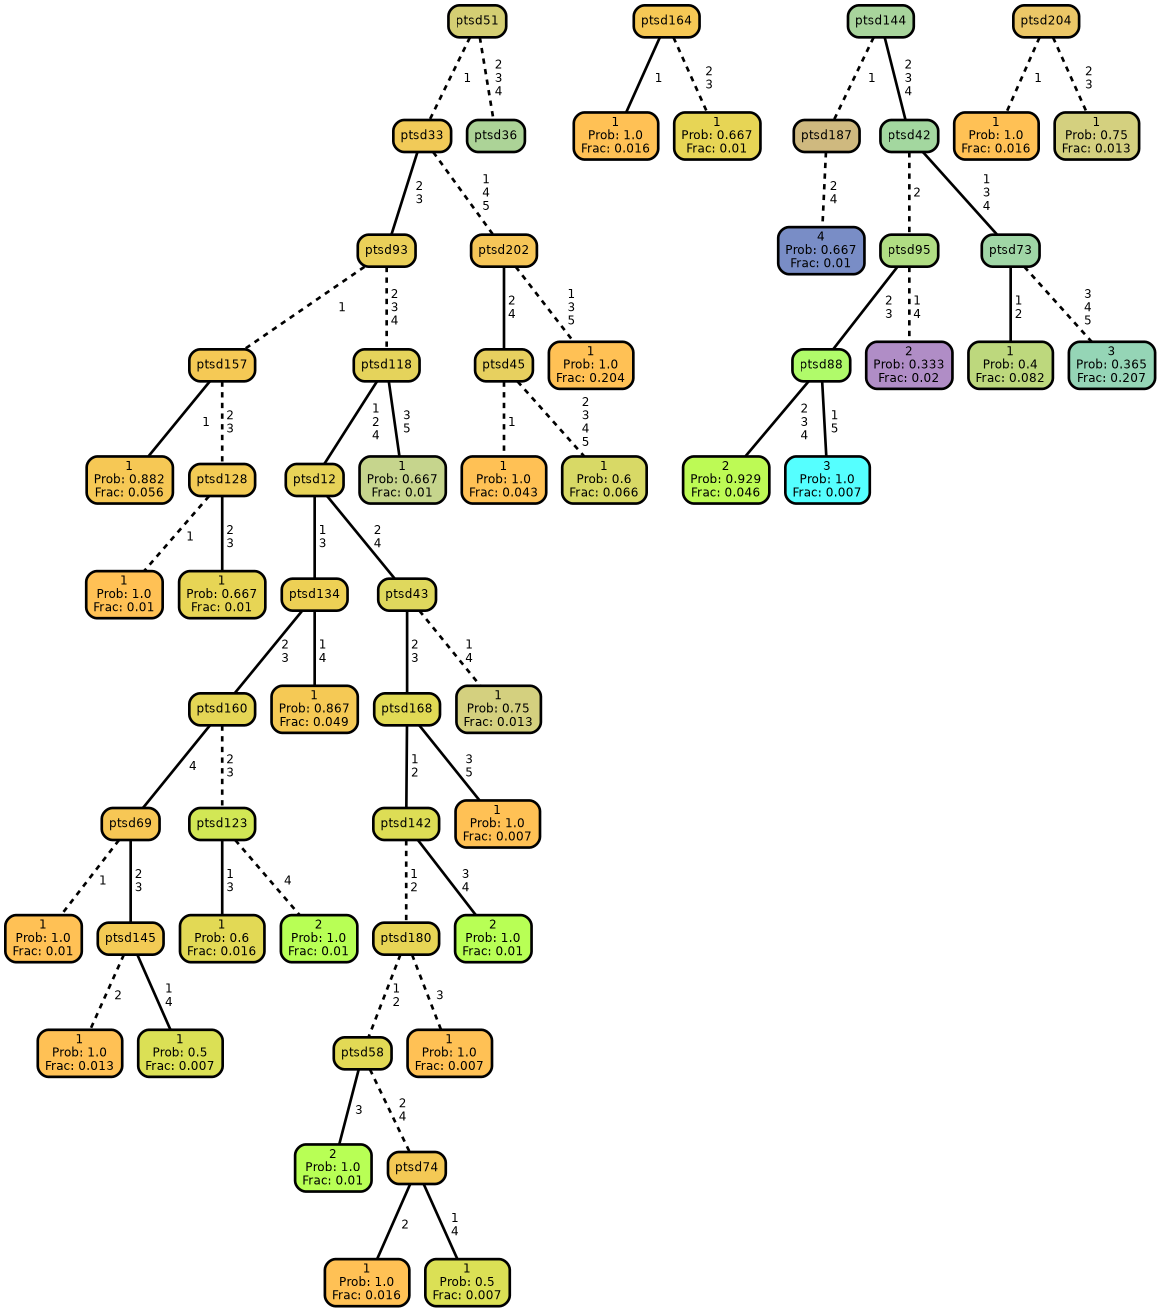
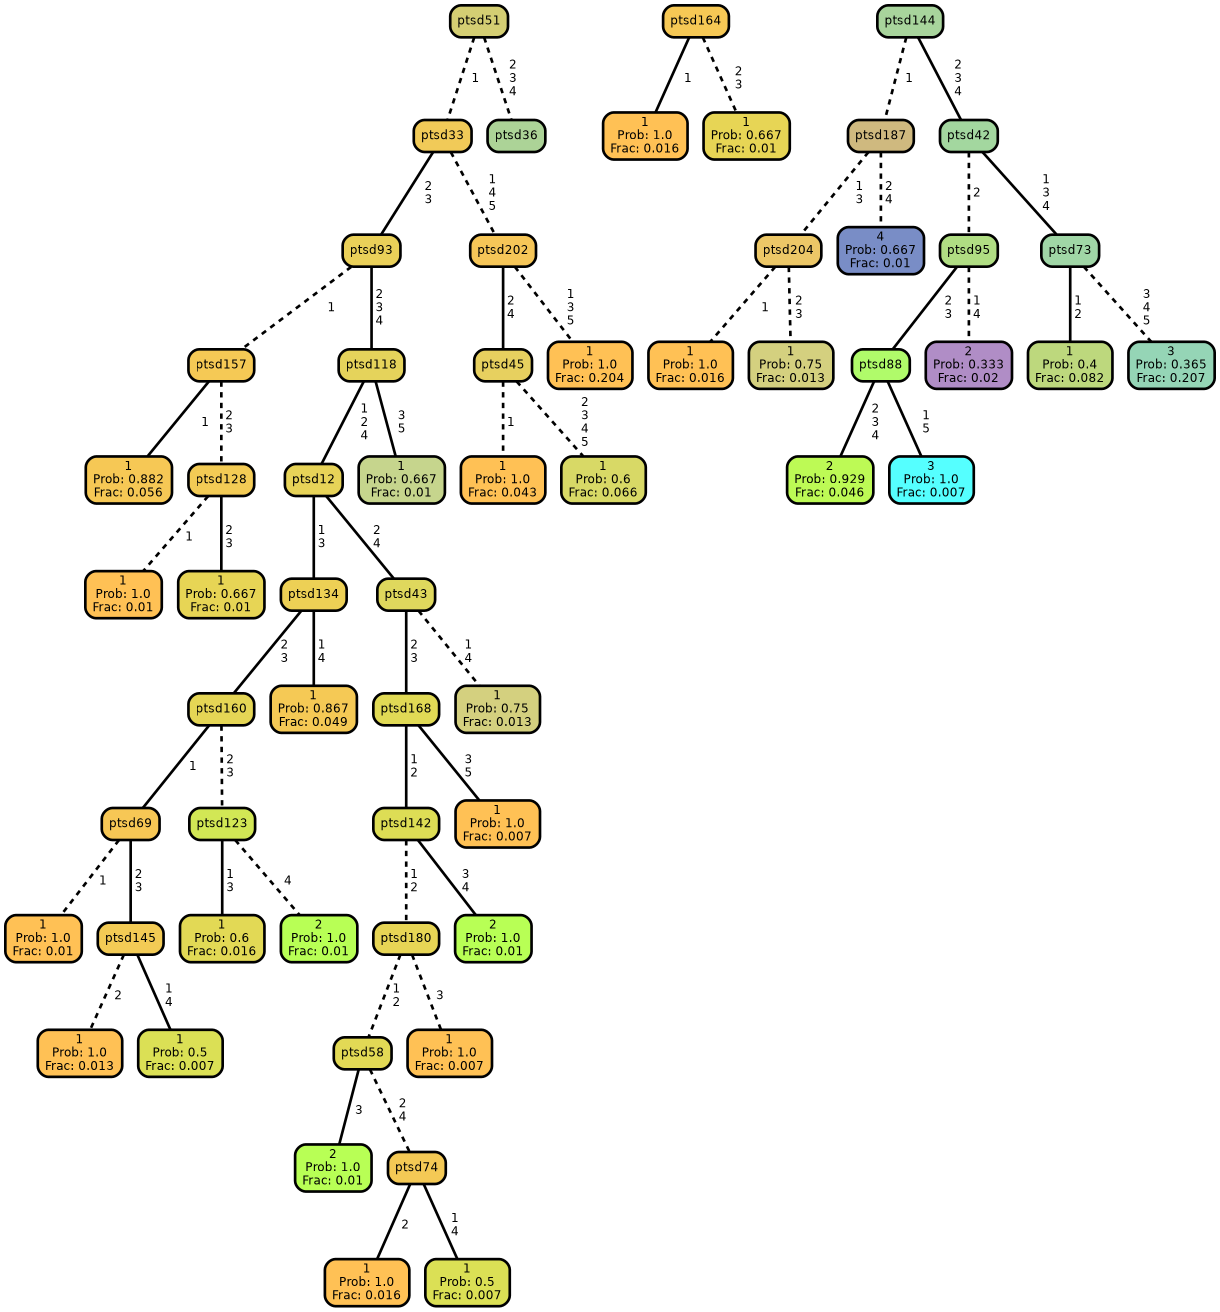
none -> (835, 193)
(387, 308) -> (372, 308)
(191, 767) -> (191, 767)
